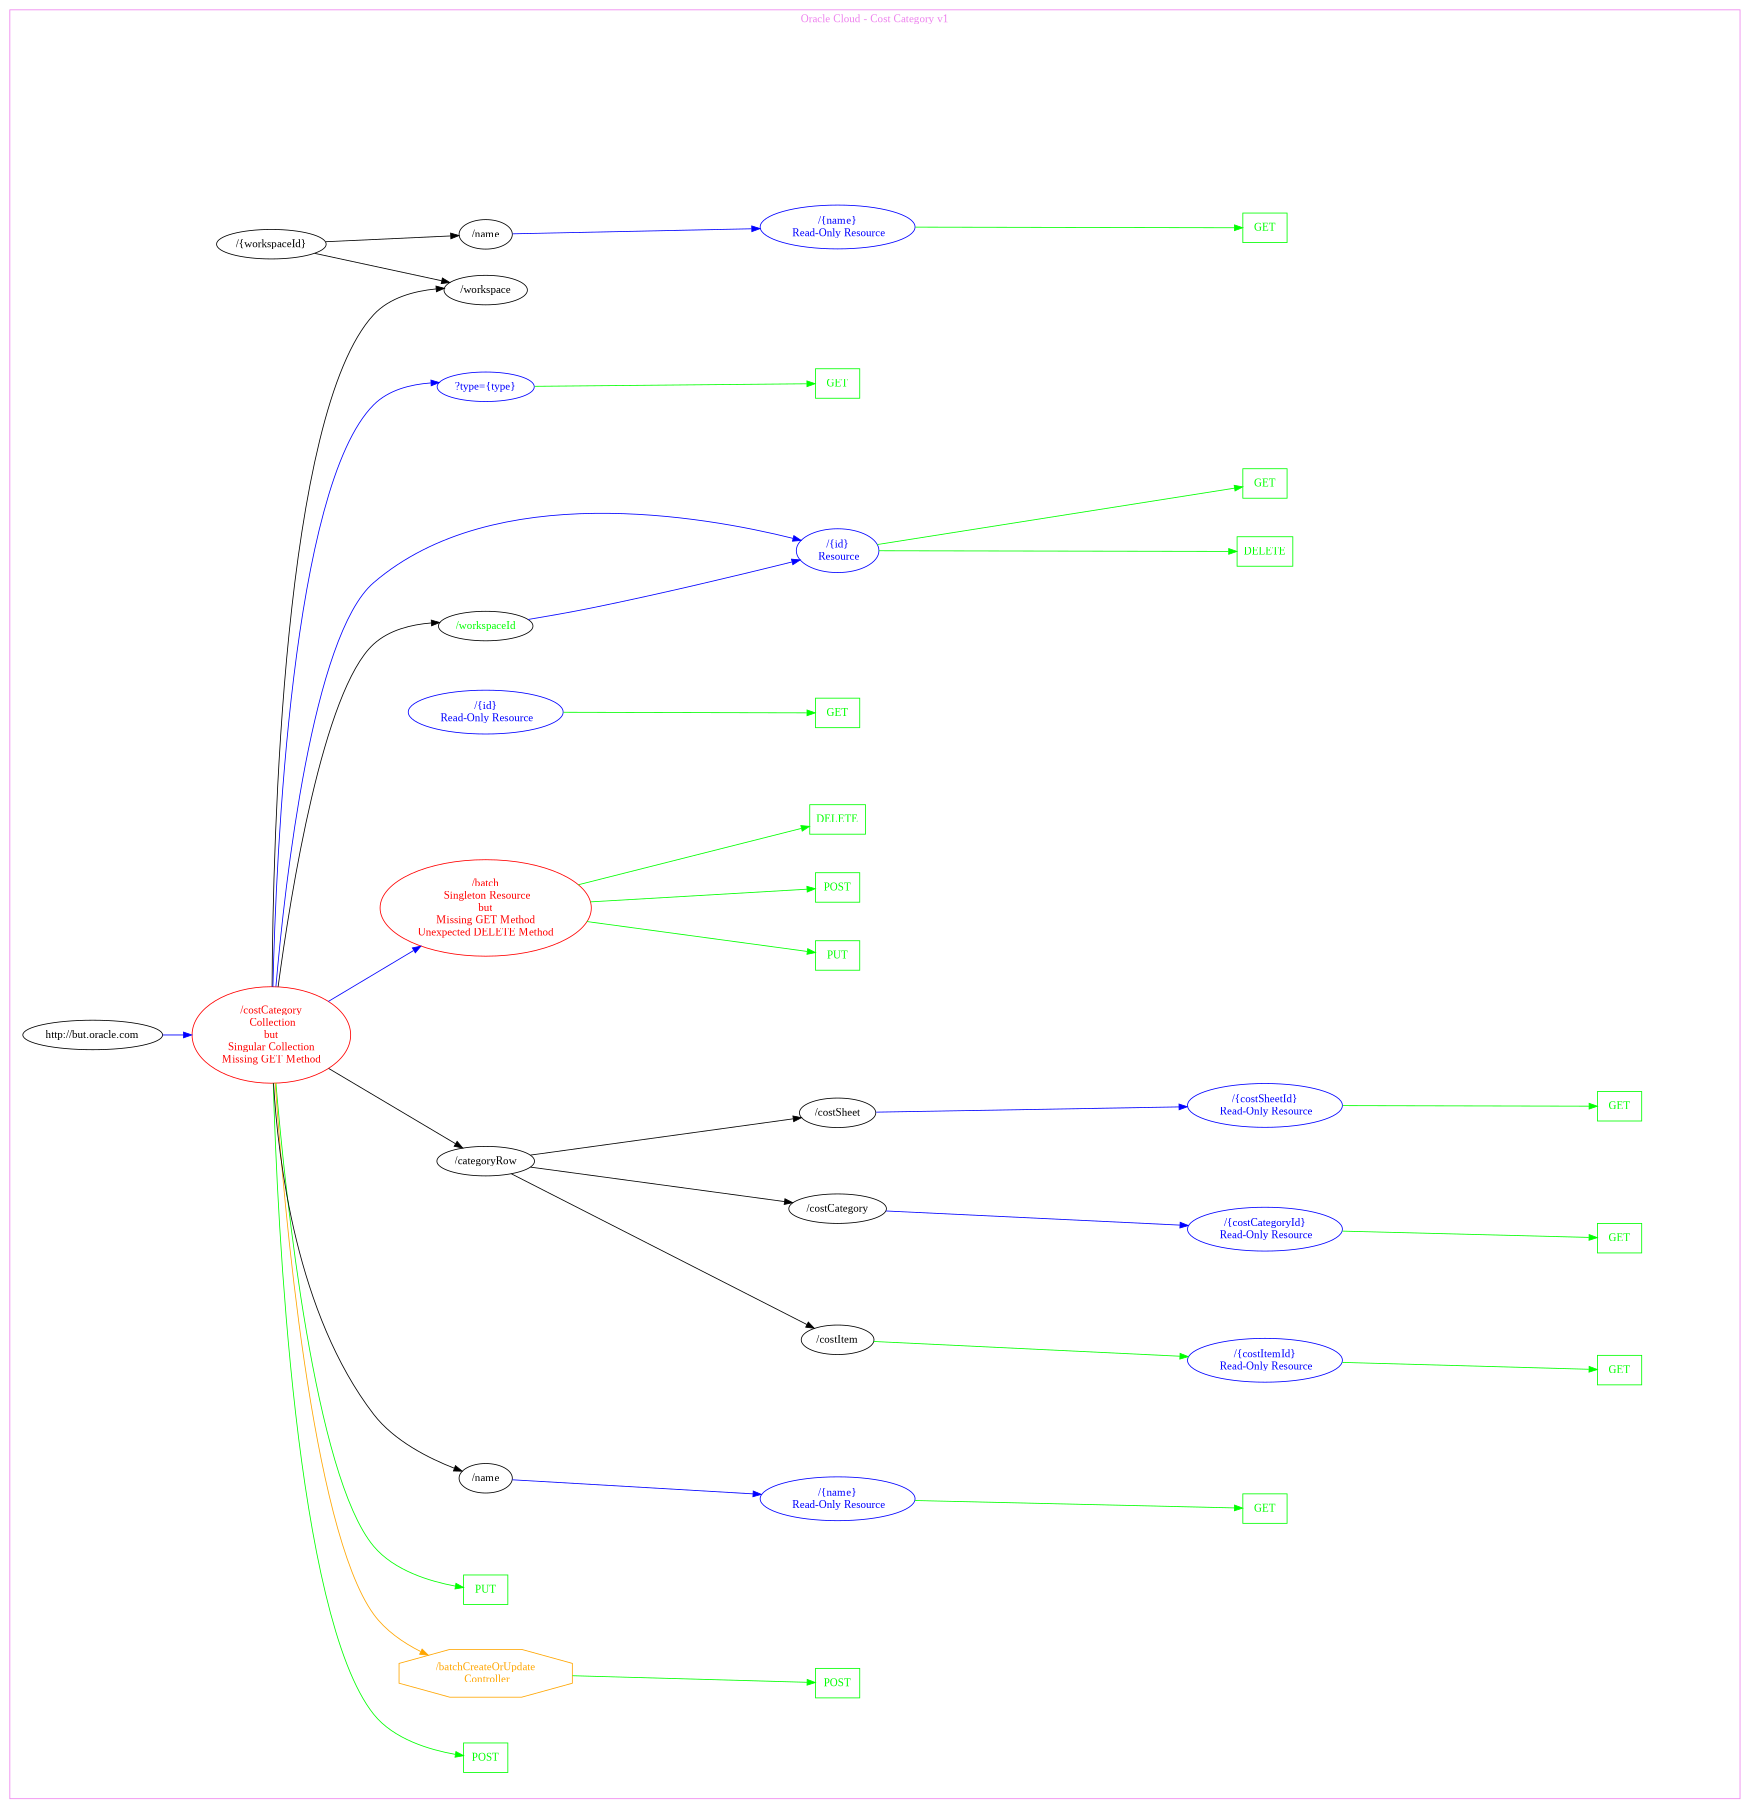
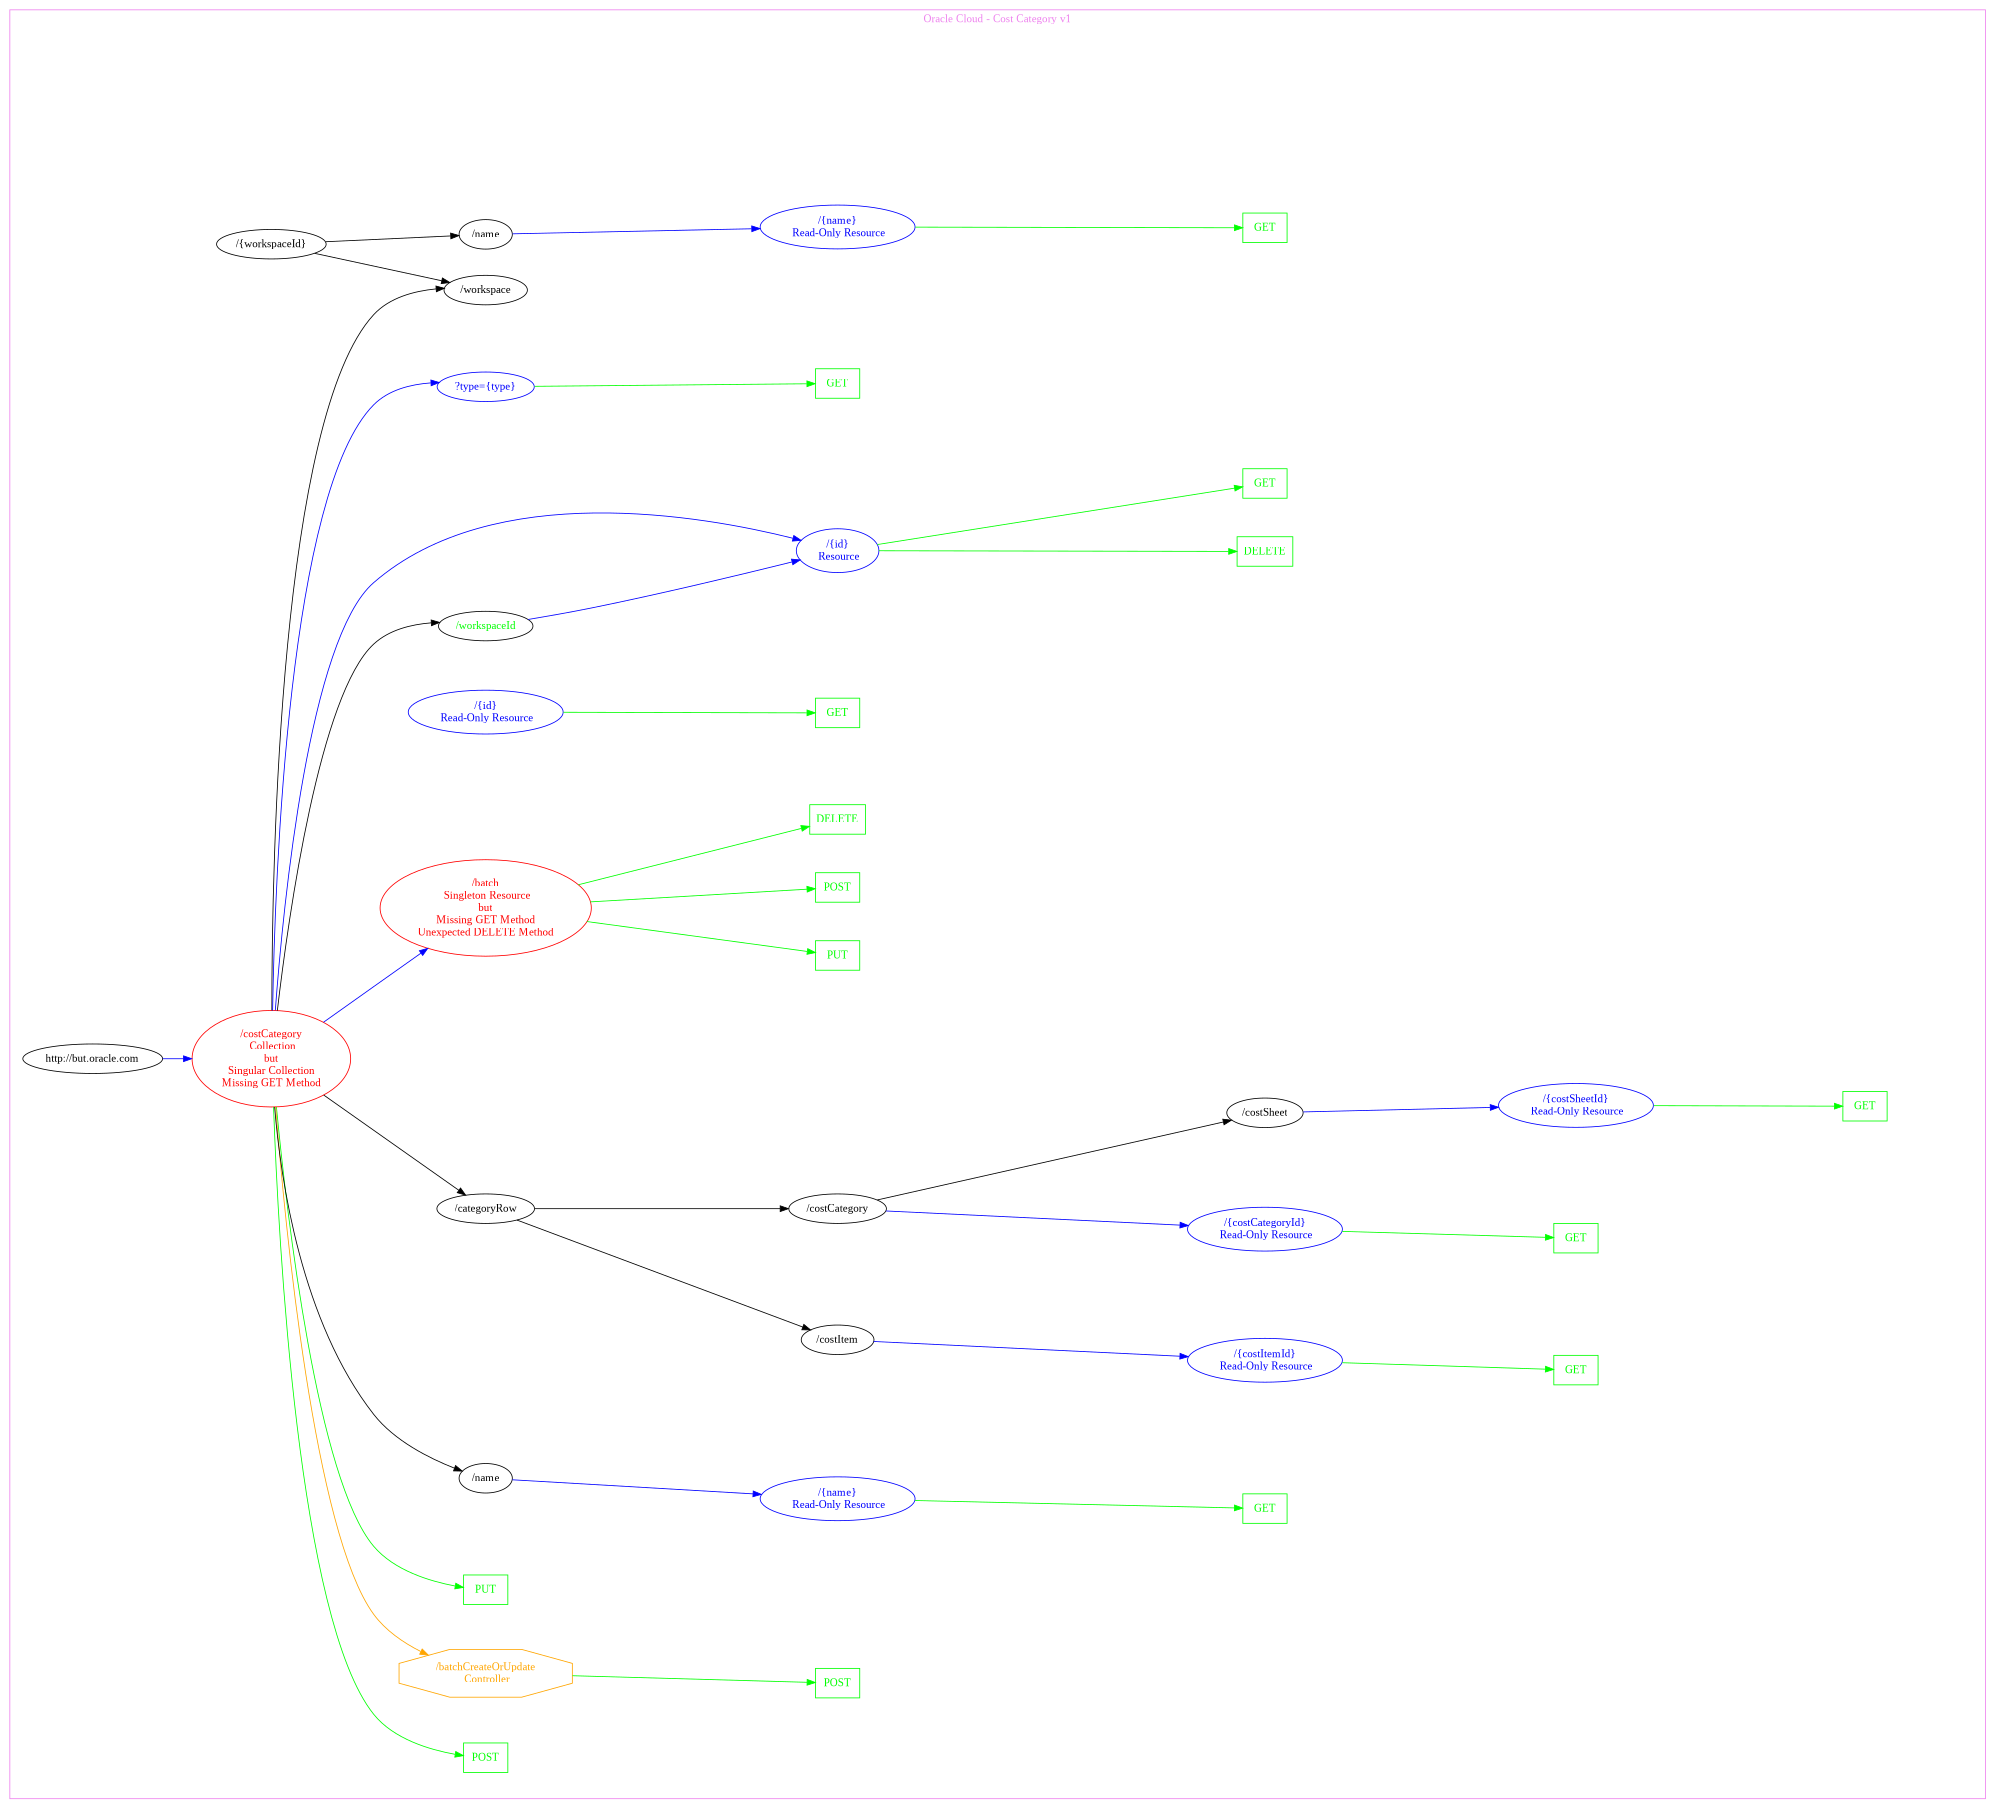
(662, 1137) -> (1050, 1161)
(1027, 1349) -> (1027, 1349)
